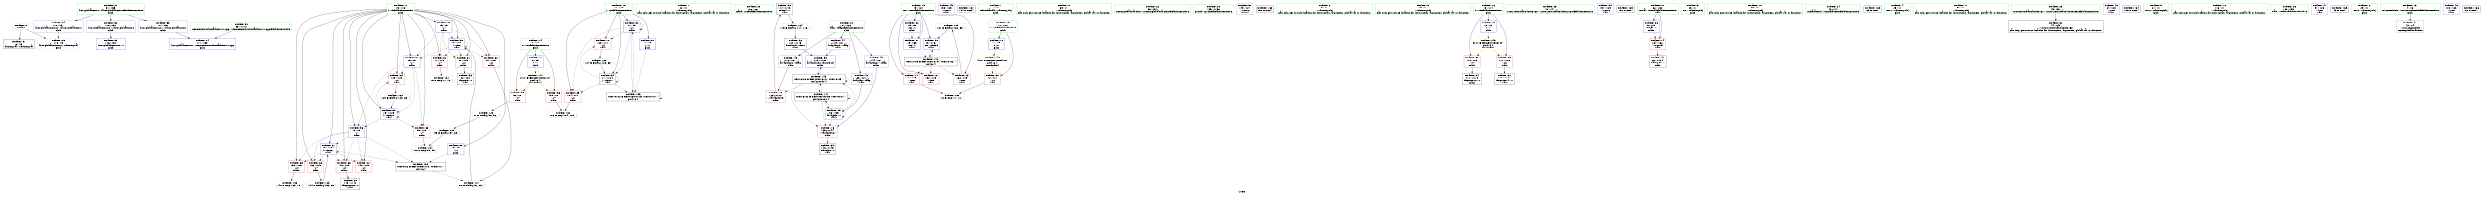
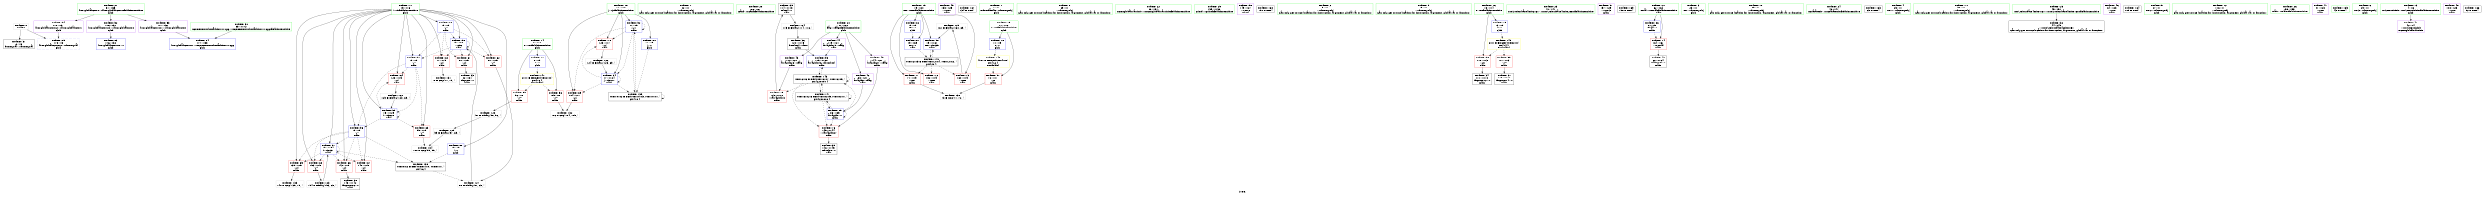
(2340, 9) -> (2340, 9)
(1505, 33) -> none
